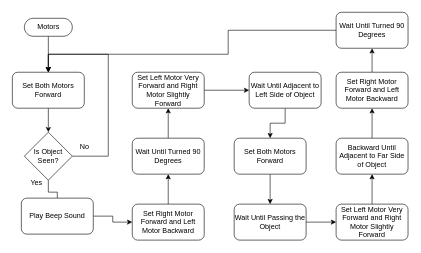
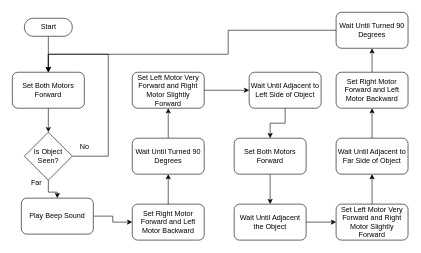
(49, 27) -> (49, 27)
(372, 156) -> (372, 156)
(37, 183) -> (37, 183)
(57, 192) -> (56, 192)
(270, 222) -> (270, 222)
